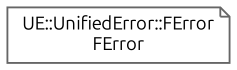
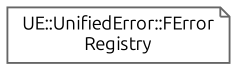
(118, 35) -> (118, 35)
